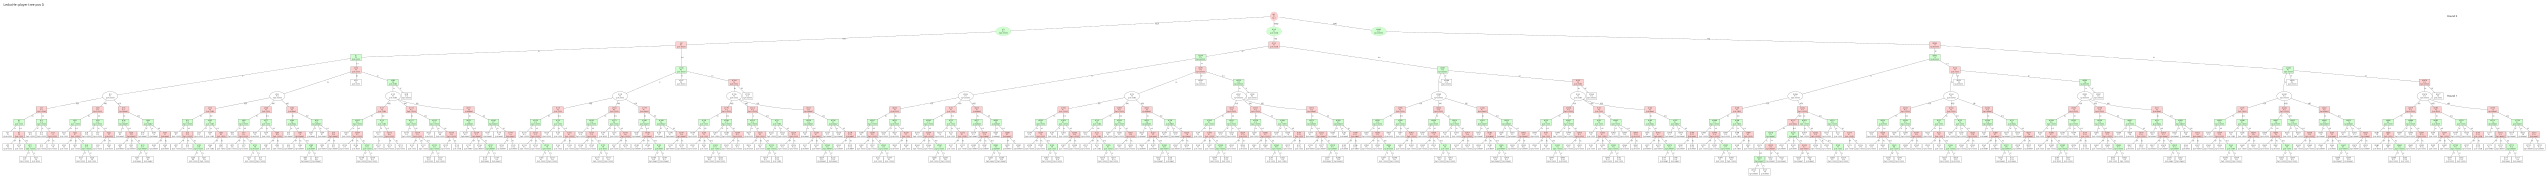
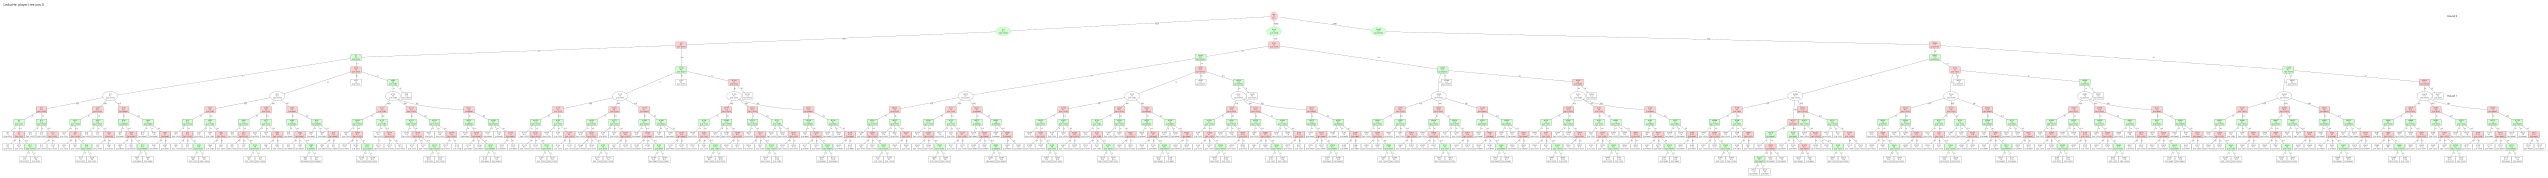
(1798, 116) -> (1794, 110)
(2141, 128) -> (2136, 128)
(1759, 153) -> (1765, 153)
